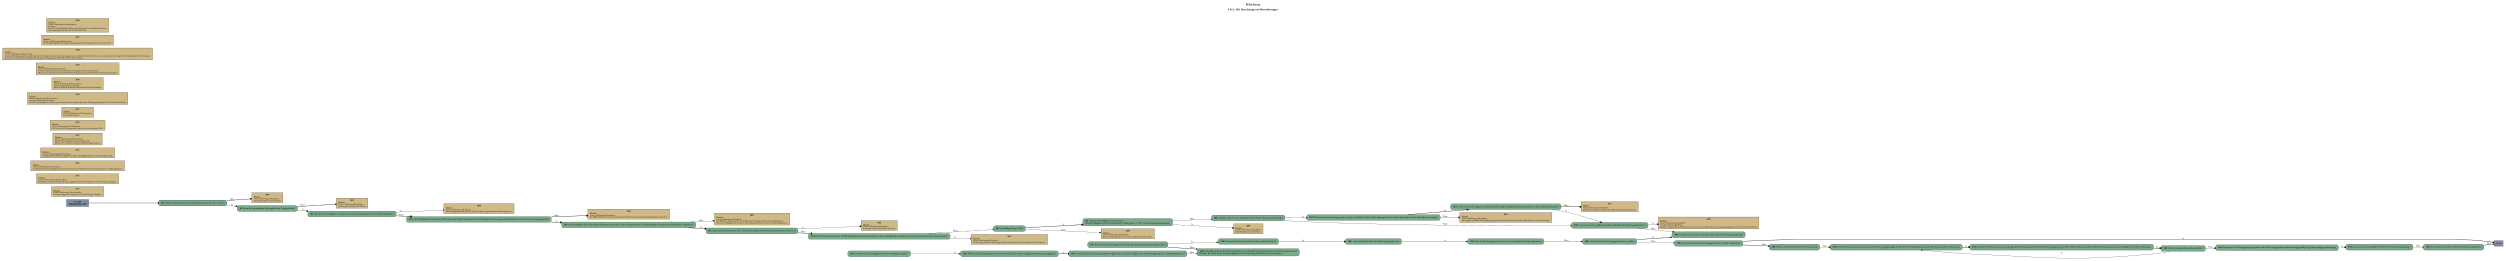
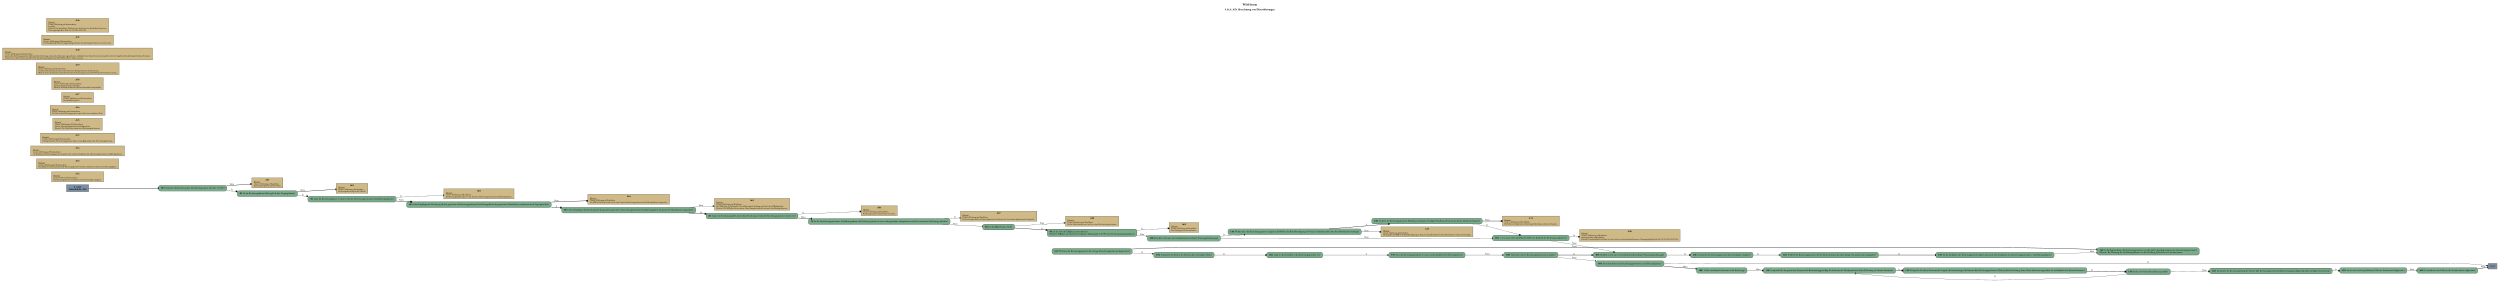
(78, 98) -> none
(68, 193) -> (66, 178)
(2118, 240) -> (2075, 263)
none -> (1678, 255)
